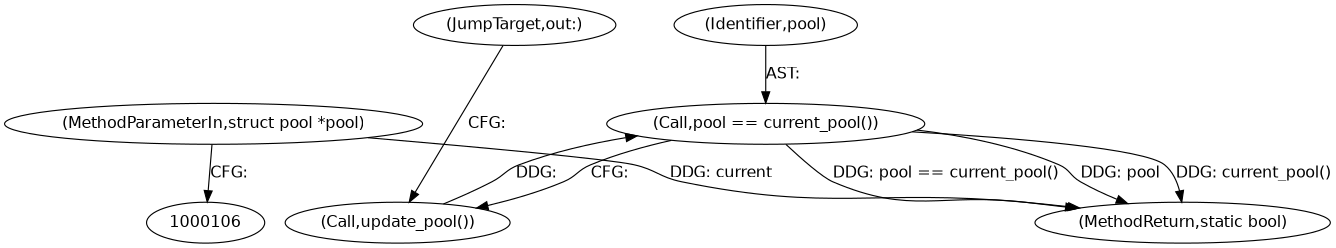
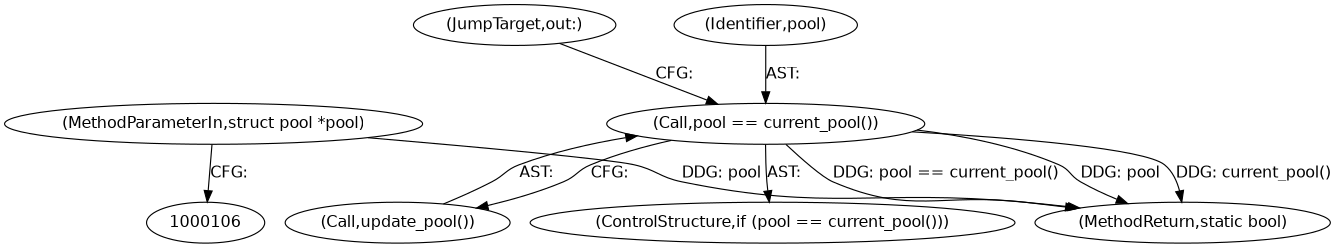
(459, 119) -> (633, 72)
(539, 173) -> (539, 173)
(721, 173) -> (721, 173)
none -> (773, 223)
